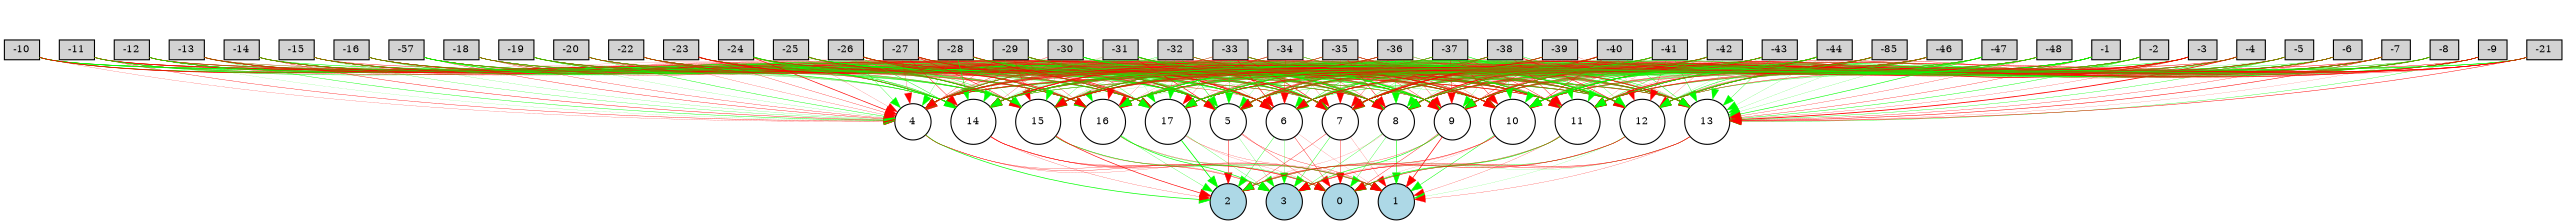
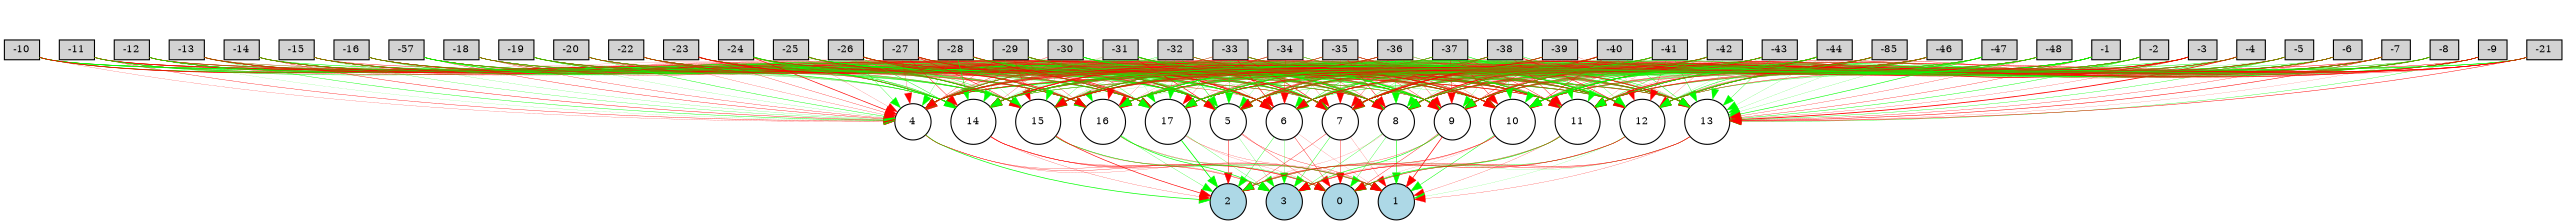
(1585, 71) -> (1585, 71)
